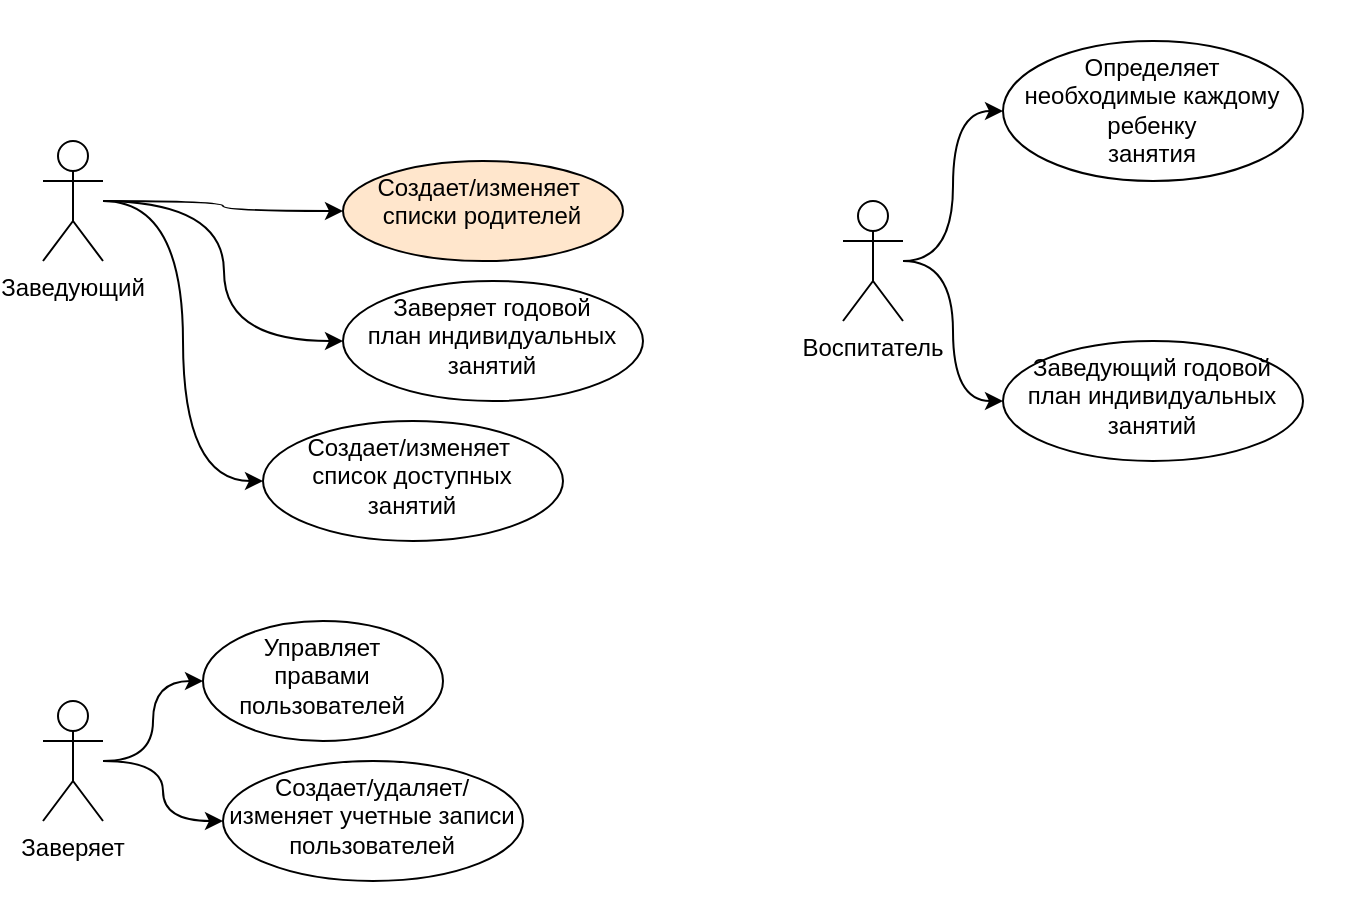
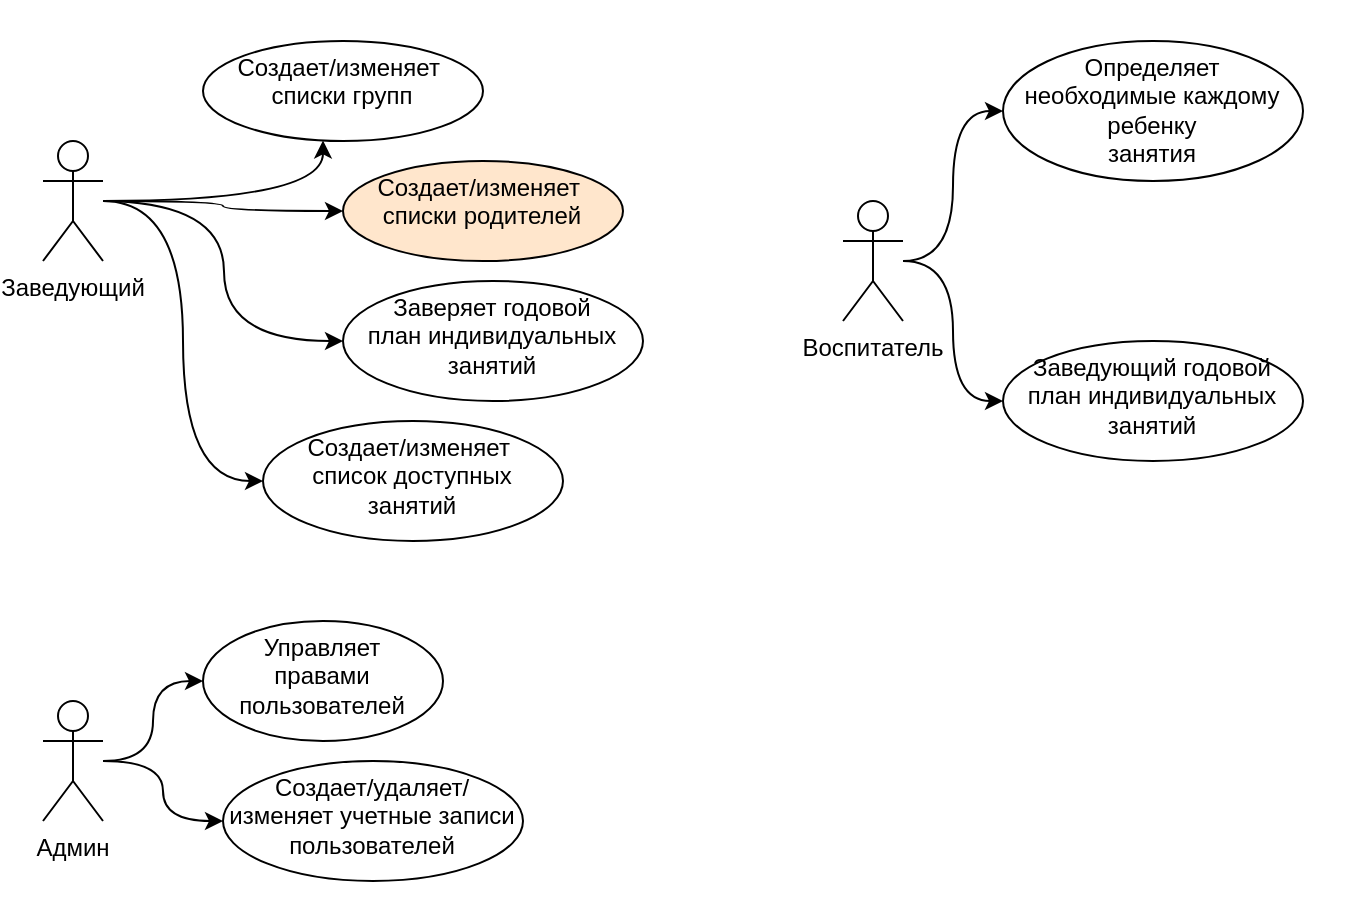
none -> (343, 91)
none -> (258, 191)
(74, 849) -> (74, 849)
